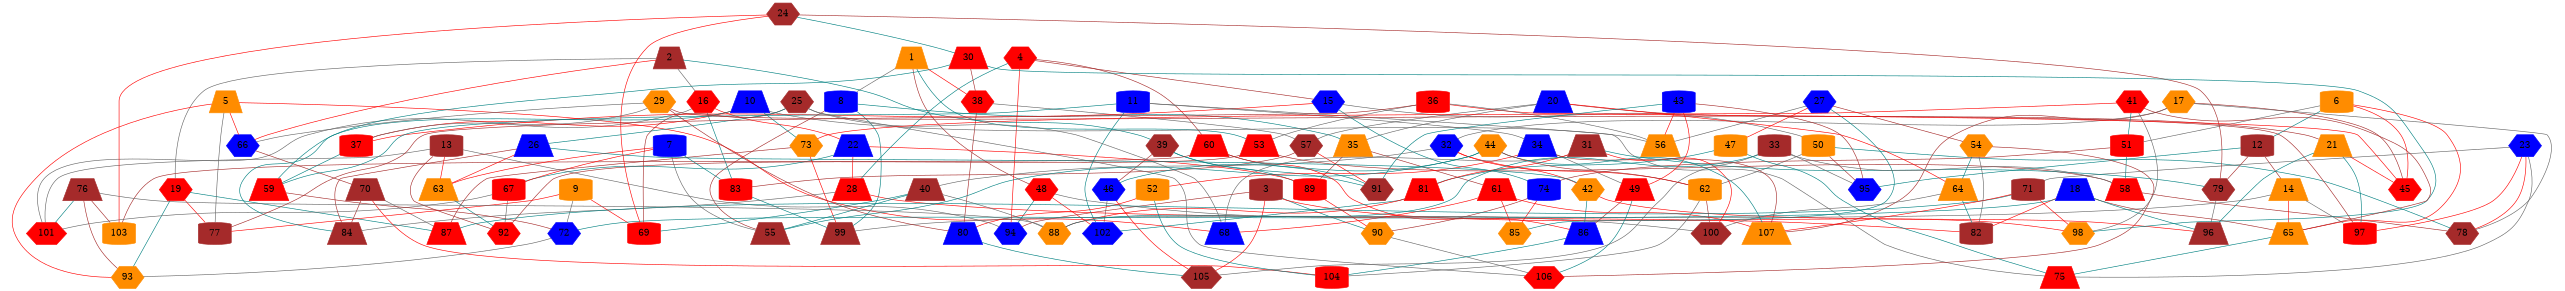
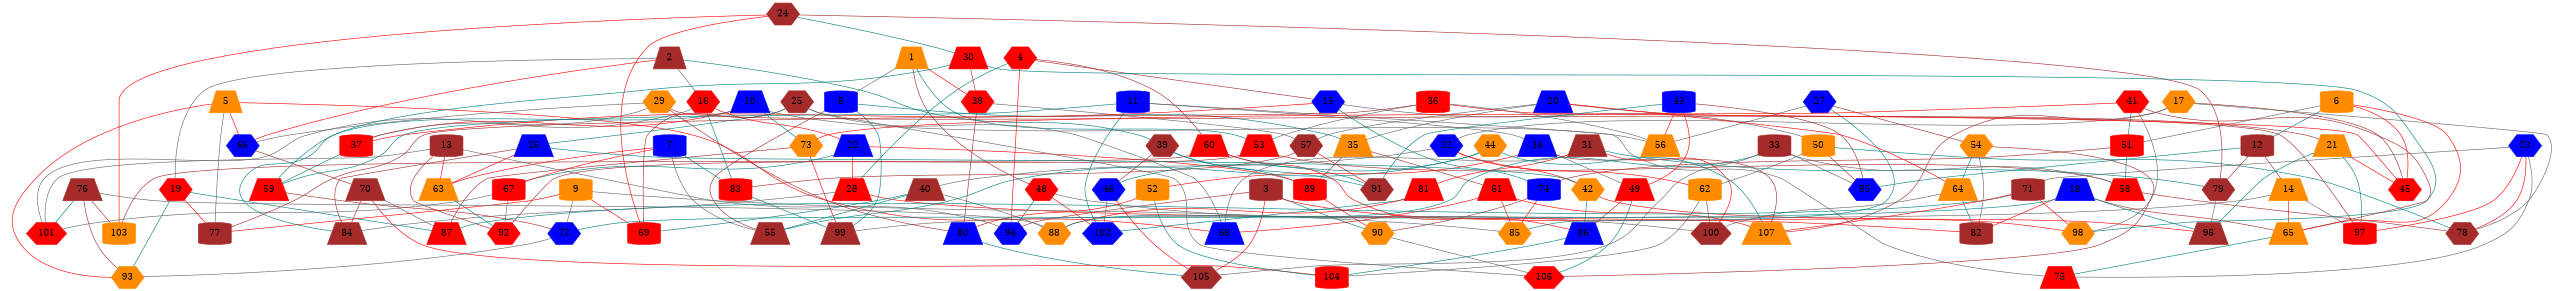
(1731, 146) -> none
(1595, 171) -> none
none -> (955, 209)
